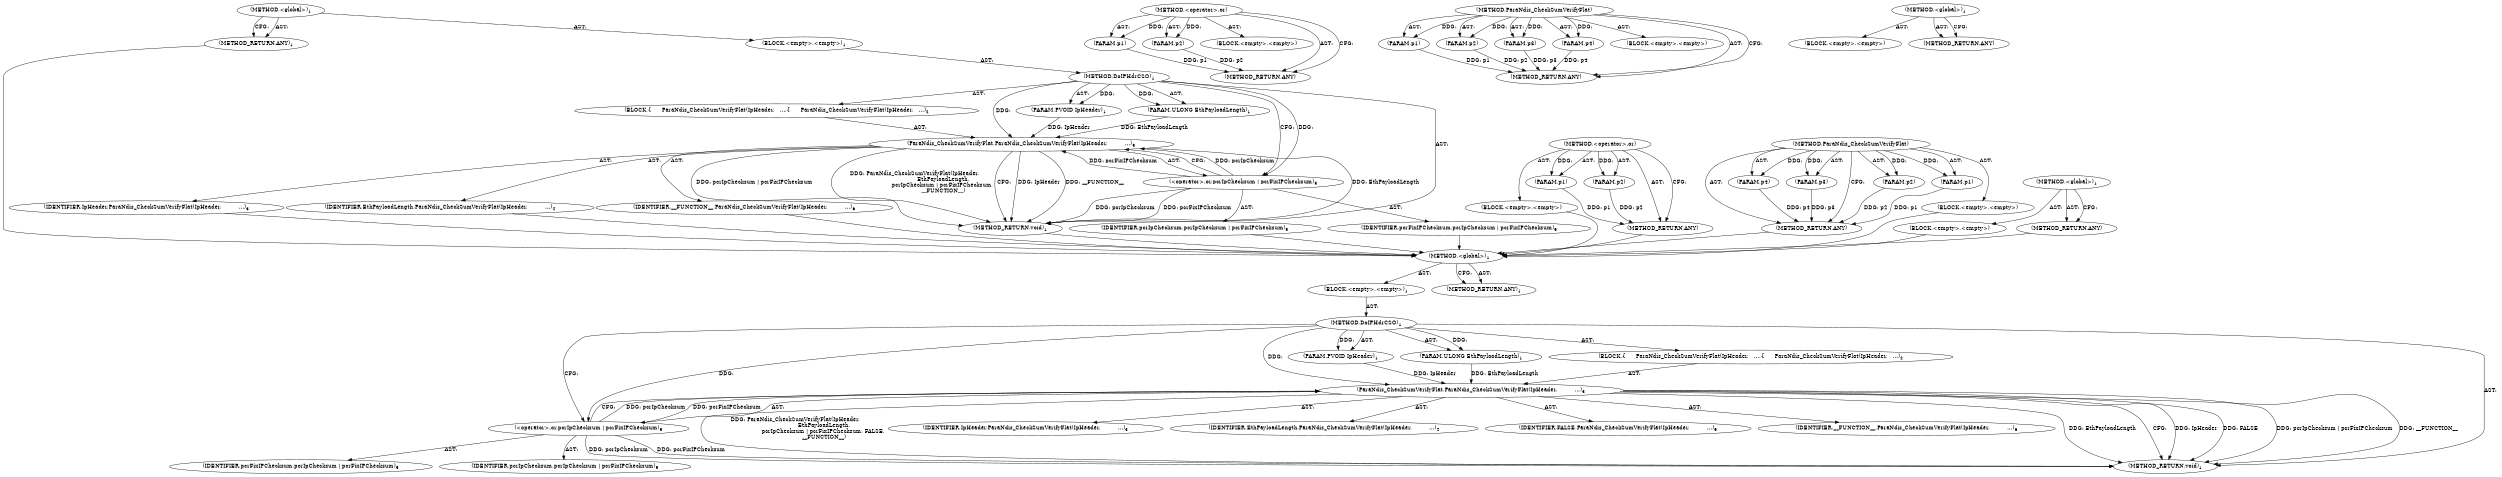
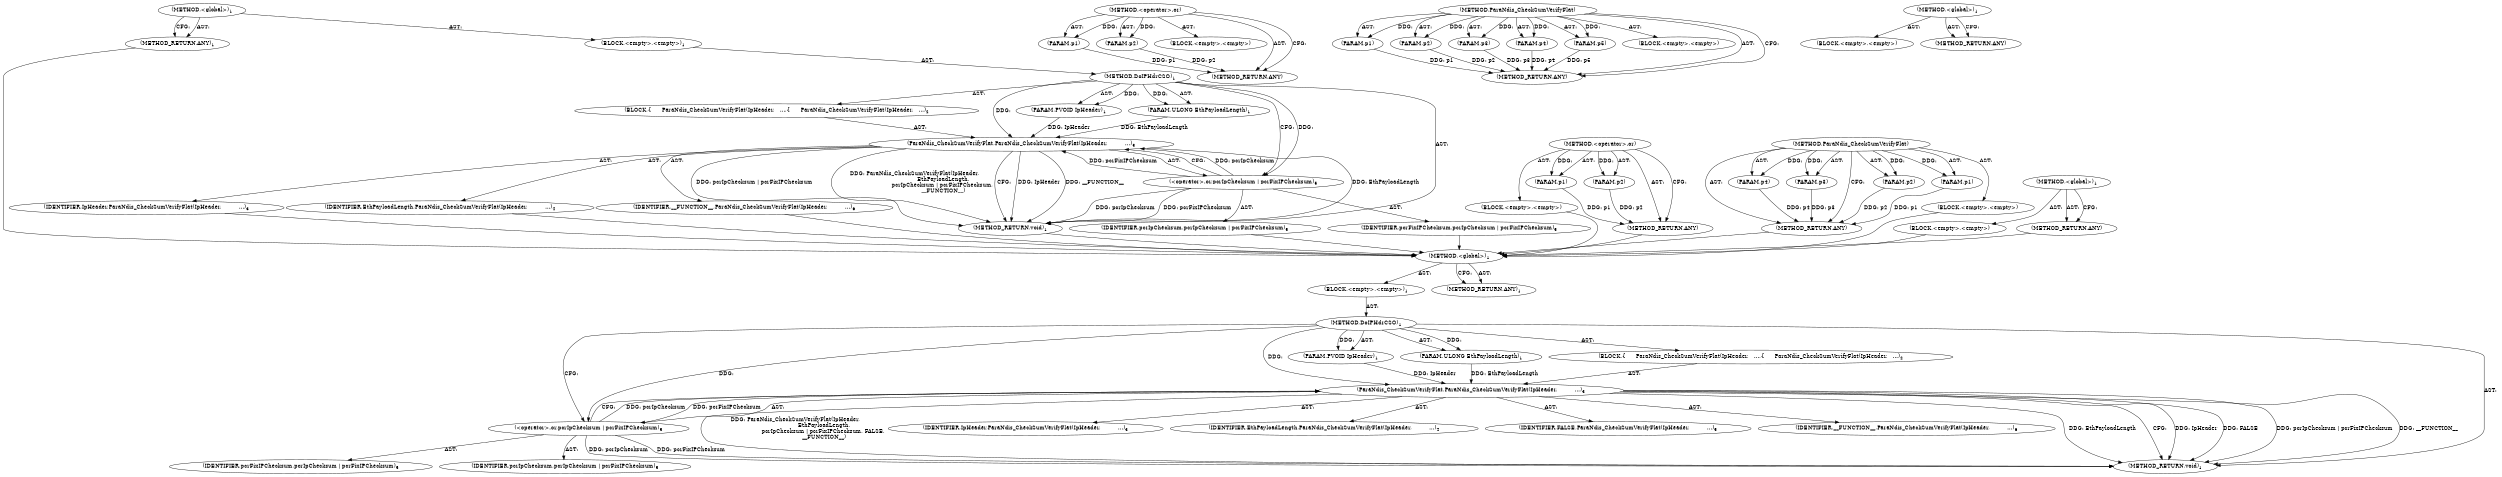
none -> (1590, 44)
